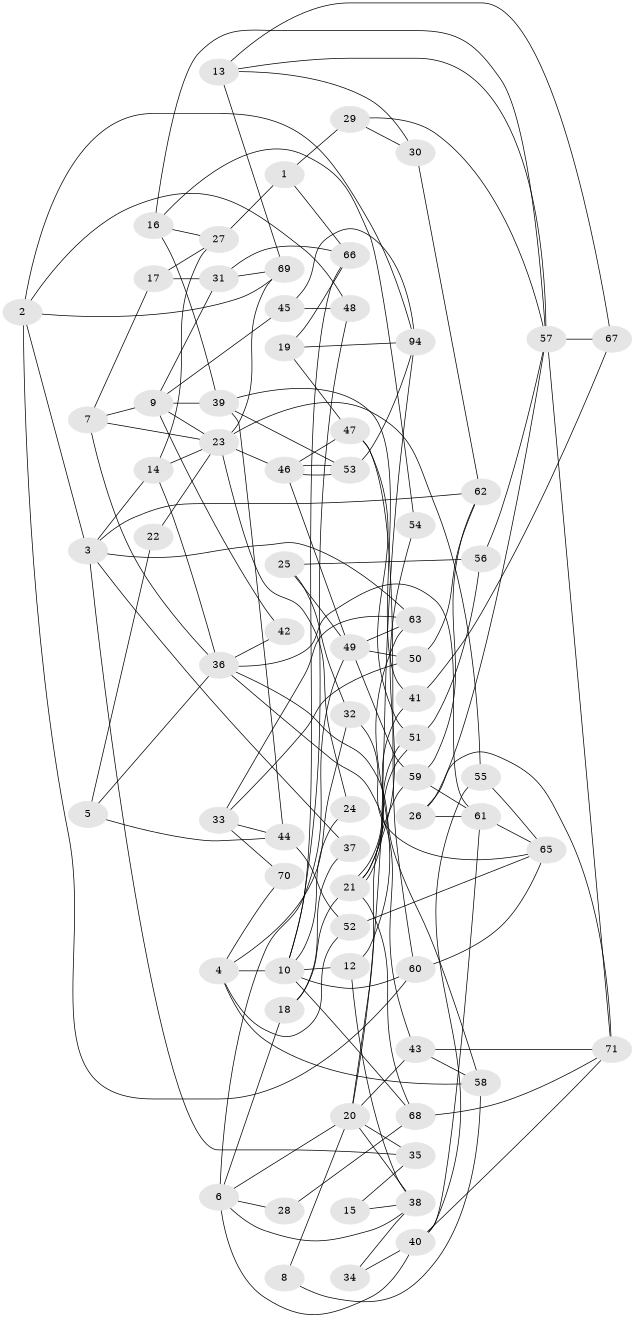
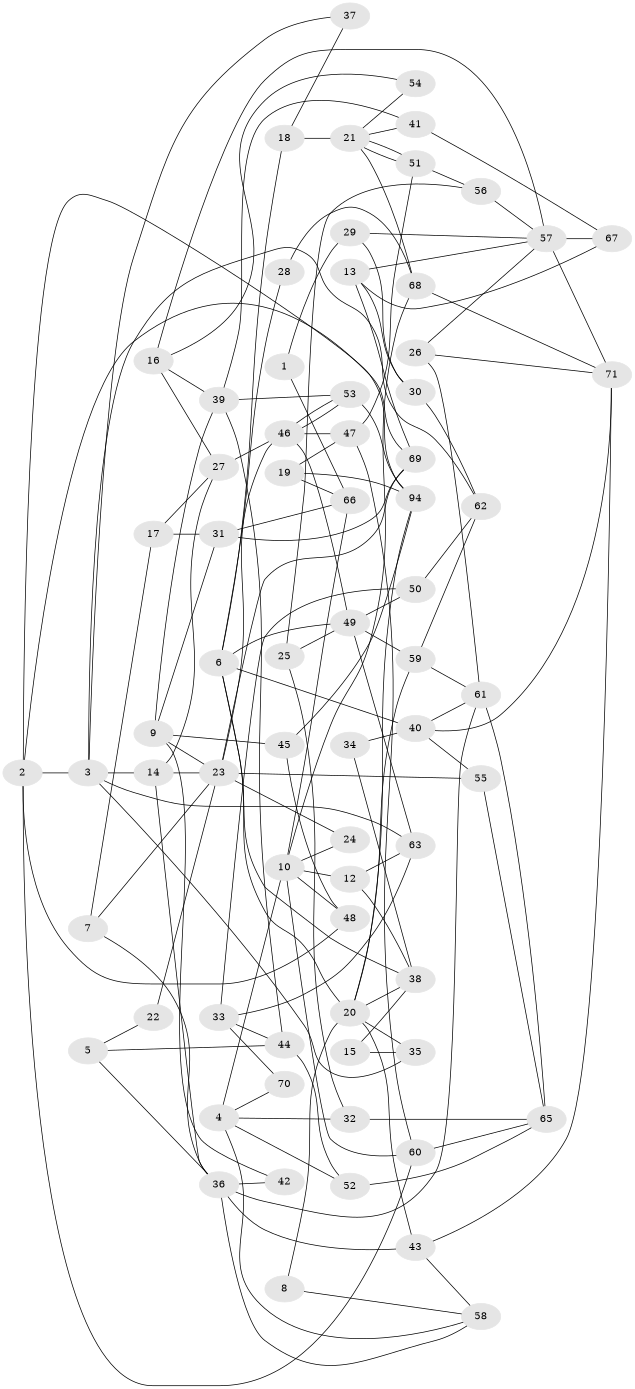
(252, 207) -> (255, 449)
(121, 412) -> none
